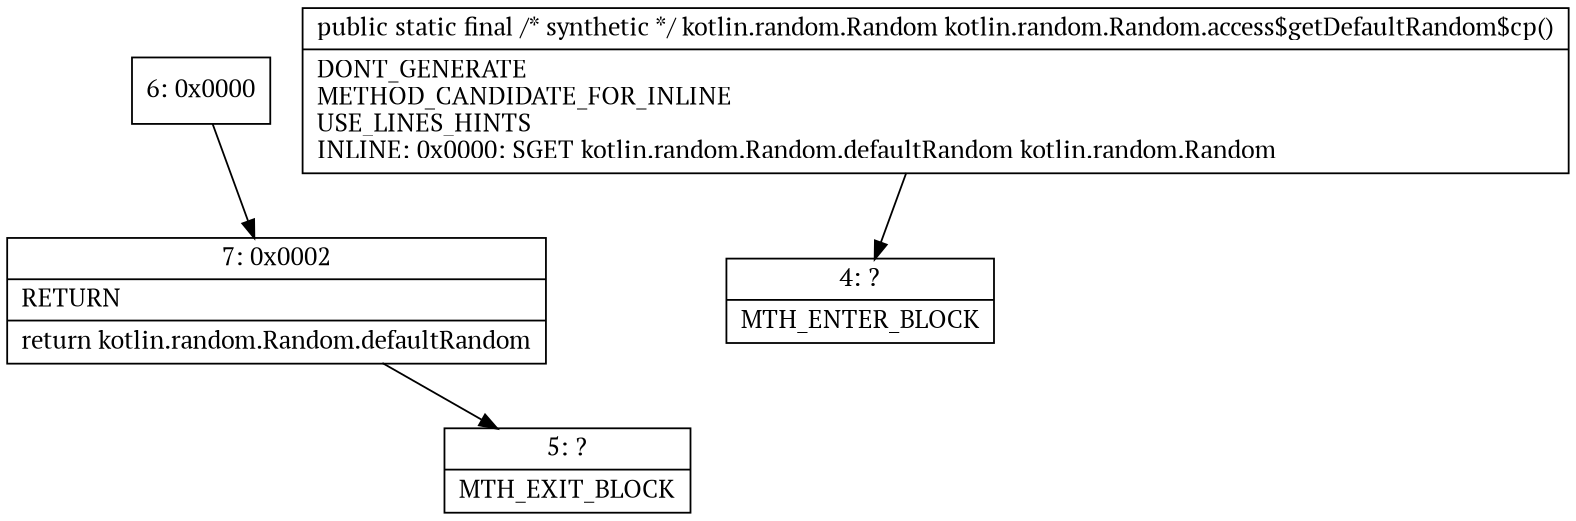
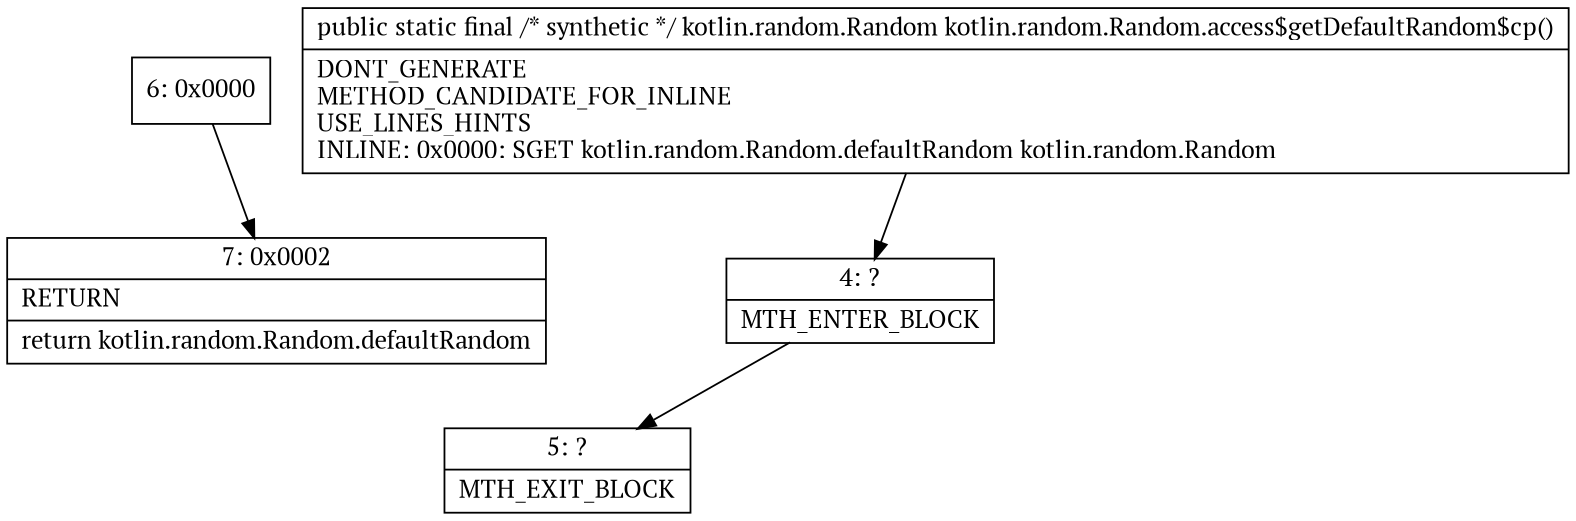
(432, 391) -> (722, 381)
